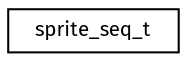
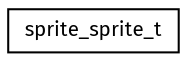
(93, 31) -> (93, 31)
